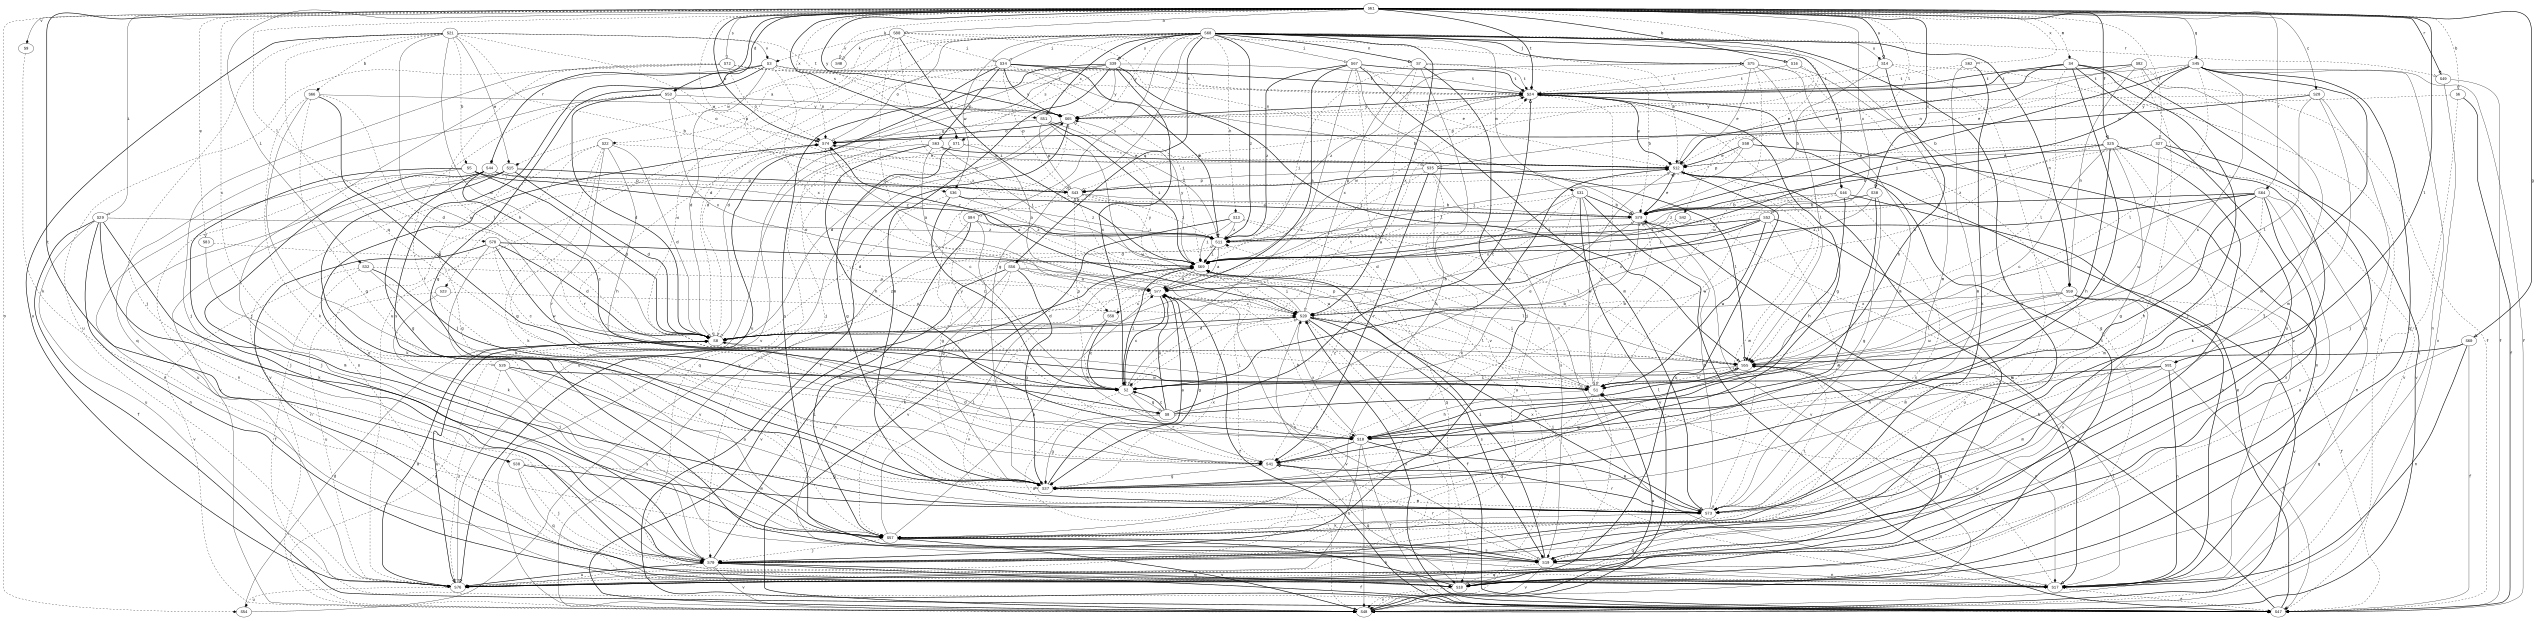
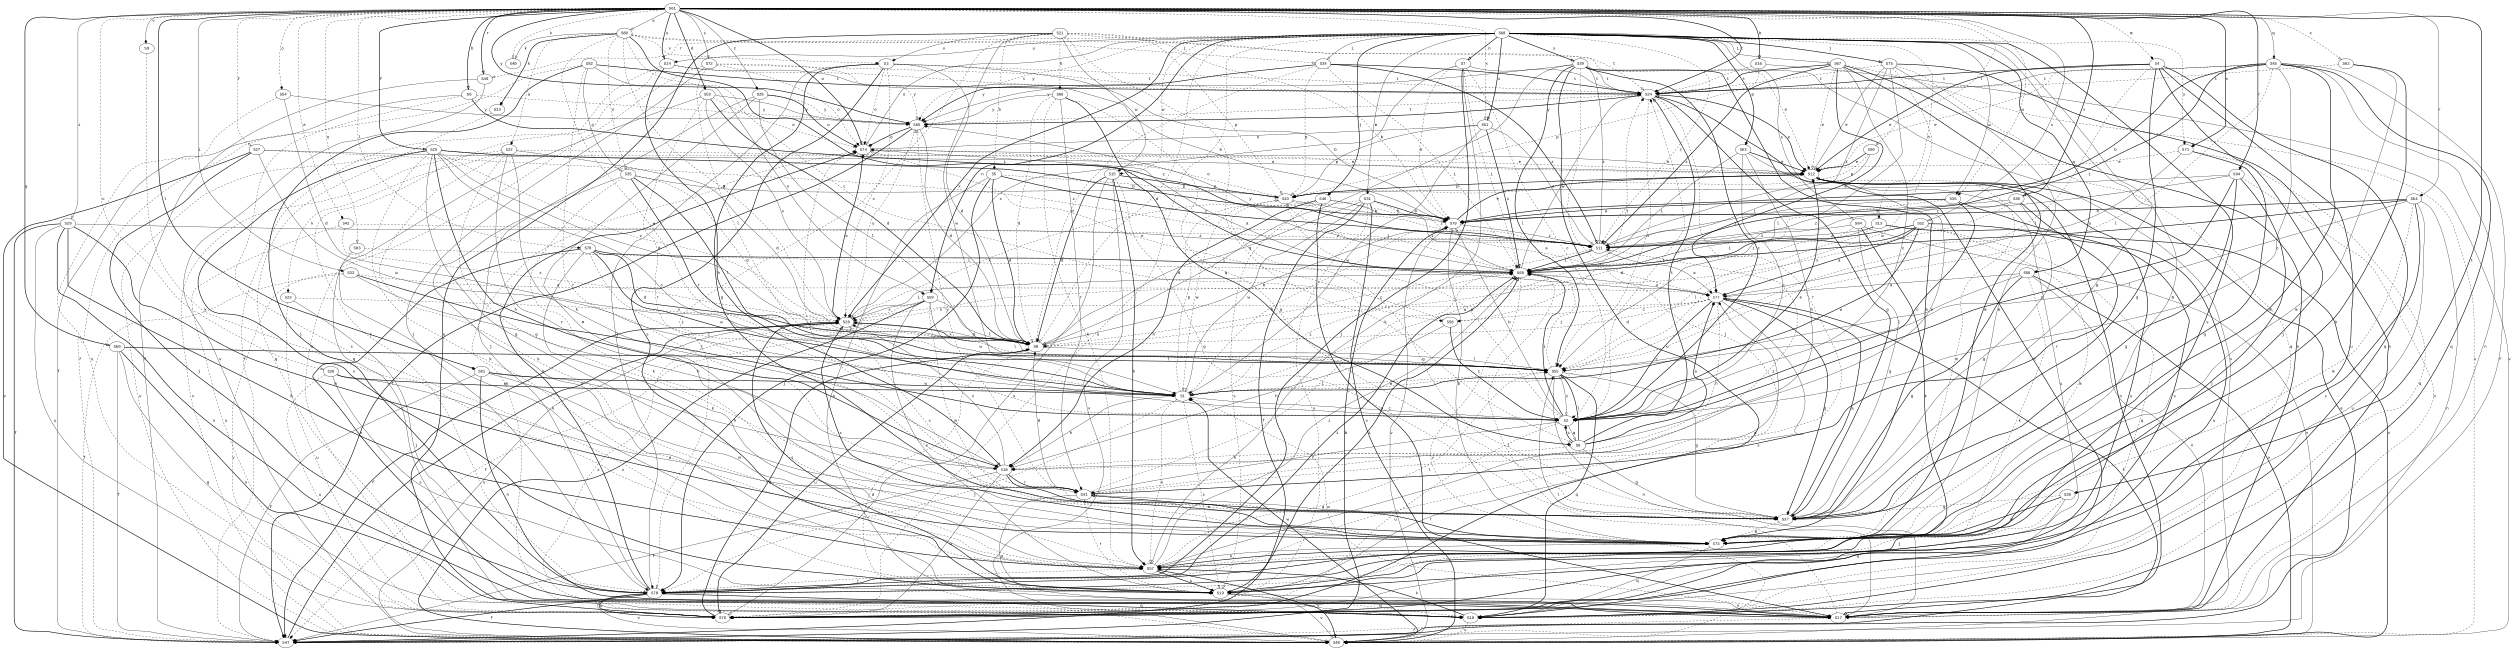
(1944, 11) -> (484, 22)
(840, 21) -> (1125, 13)
(1665, 85) -> (1706, 82)
(974, 99) -> (1715, 44)
none -> (497, 110)
(1250, 131) -> (1705, 74)
none -> (1602, 152)
none -> (944, 161)
(490, 168) -> (2237, 174)
(530, 217) -> (728, 273)
(2235, 264) -> (2384, 384)
(1612, 276) -> (1467, 287)
none -> (1572, 311)
(1364, 332) -> (867, 340)
(987, 372) -> (1710, 417)
(1848, 390) -> none
none -> (1373, 410)
(1157, 425) -> (1859, 366)
(1618, 450) -> (2294, 369)
(2510, 453) -> (57, 332)
(1502, 476) -> (975, 495)
(1651, 526) -> (277, 299)
(878, 543) -> (2040, 529)
(347, 589) -> (183, 492)
